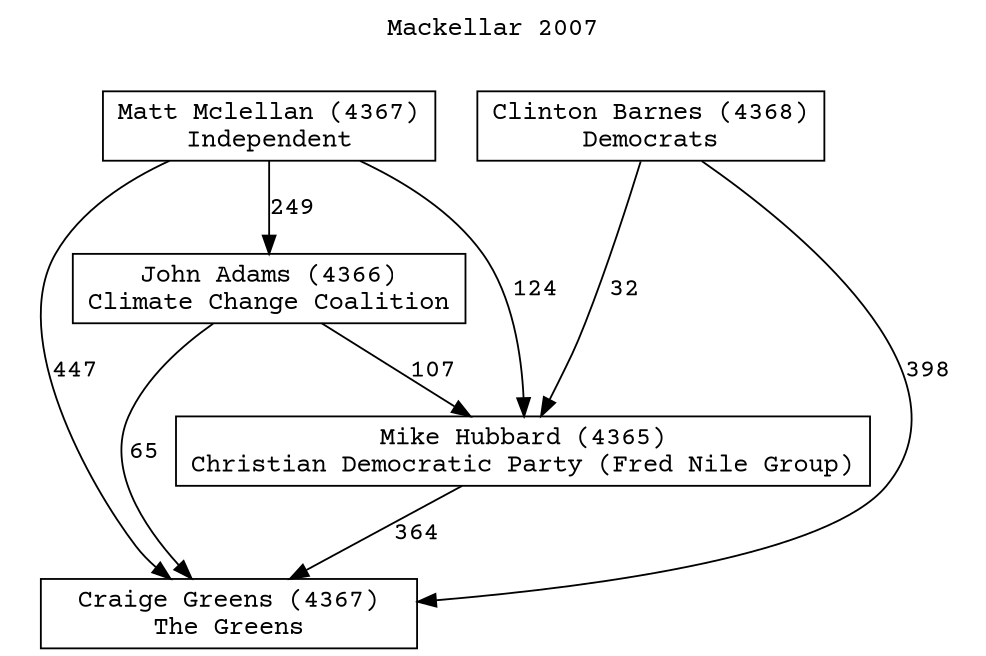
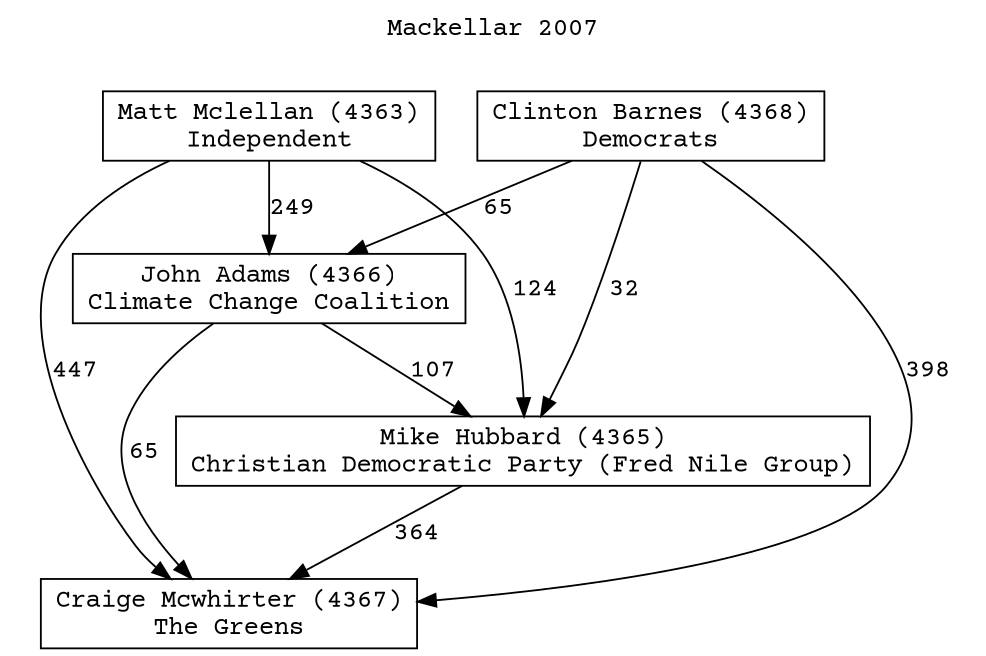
(269, 126) -> (269, 126)
none -> (469, 204)
(229, 614) -> (229, 614)
